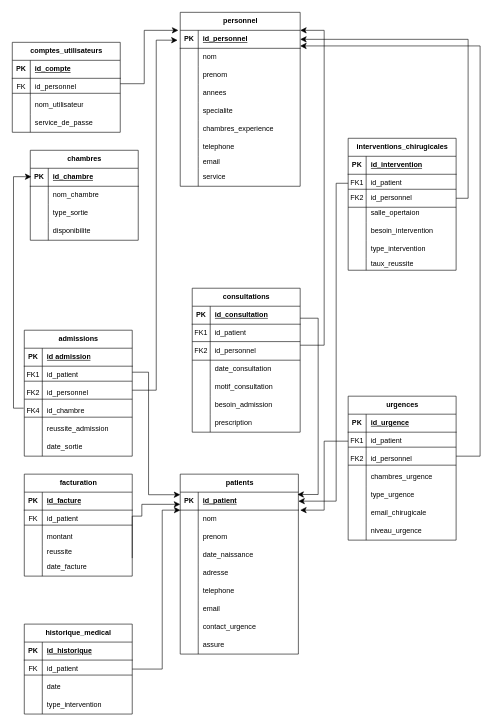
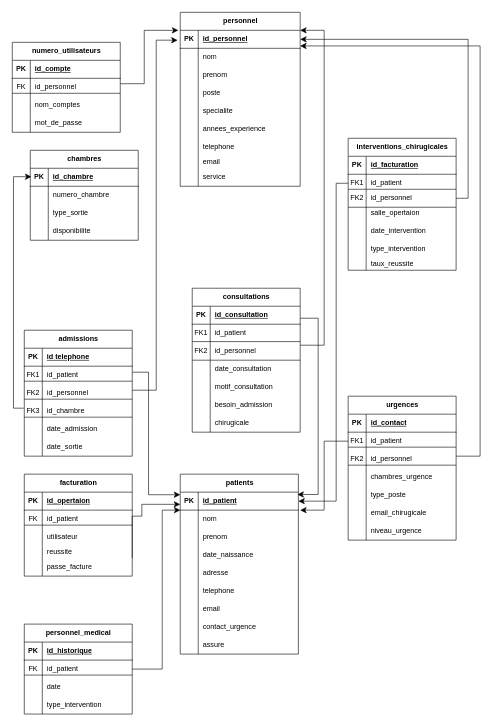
(67, 51) -> (67, 51)
(215, 93) -> (213, 93)
(63, 105) -> (57, 105)
(66, 123) -> (59, 123)
(240, 129) -> (236, 129)
(399, 165) -> (397, 165)
(75, 195) -> (81, 195)
(407, 231) -> (404, 231)
(68, 357) -> (68, 357)
(33, 411) -> (33, 411)
(237, 423) -> (234, 423)
(390, 423) -> (390, 423)
(81, 429) -> (73, 429)
(395, 495) -> (391, 495)
(66, 501) -> (69, 501)
(61, 537) -> (66, 537)
(71, 567) -> (73, 567)
(79, 633) -> (79, 633)
